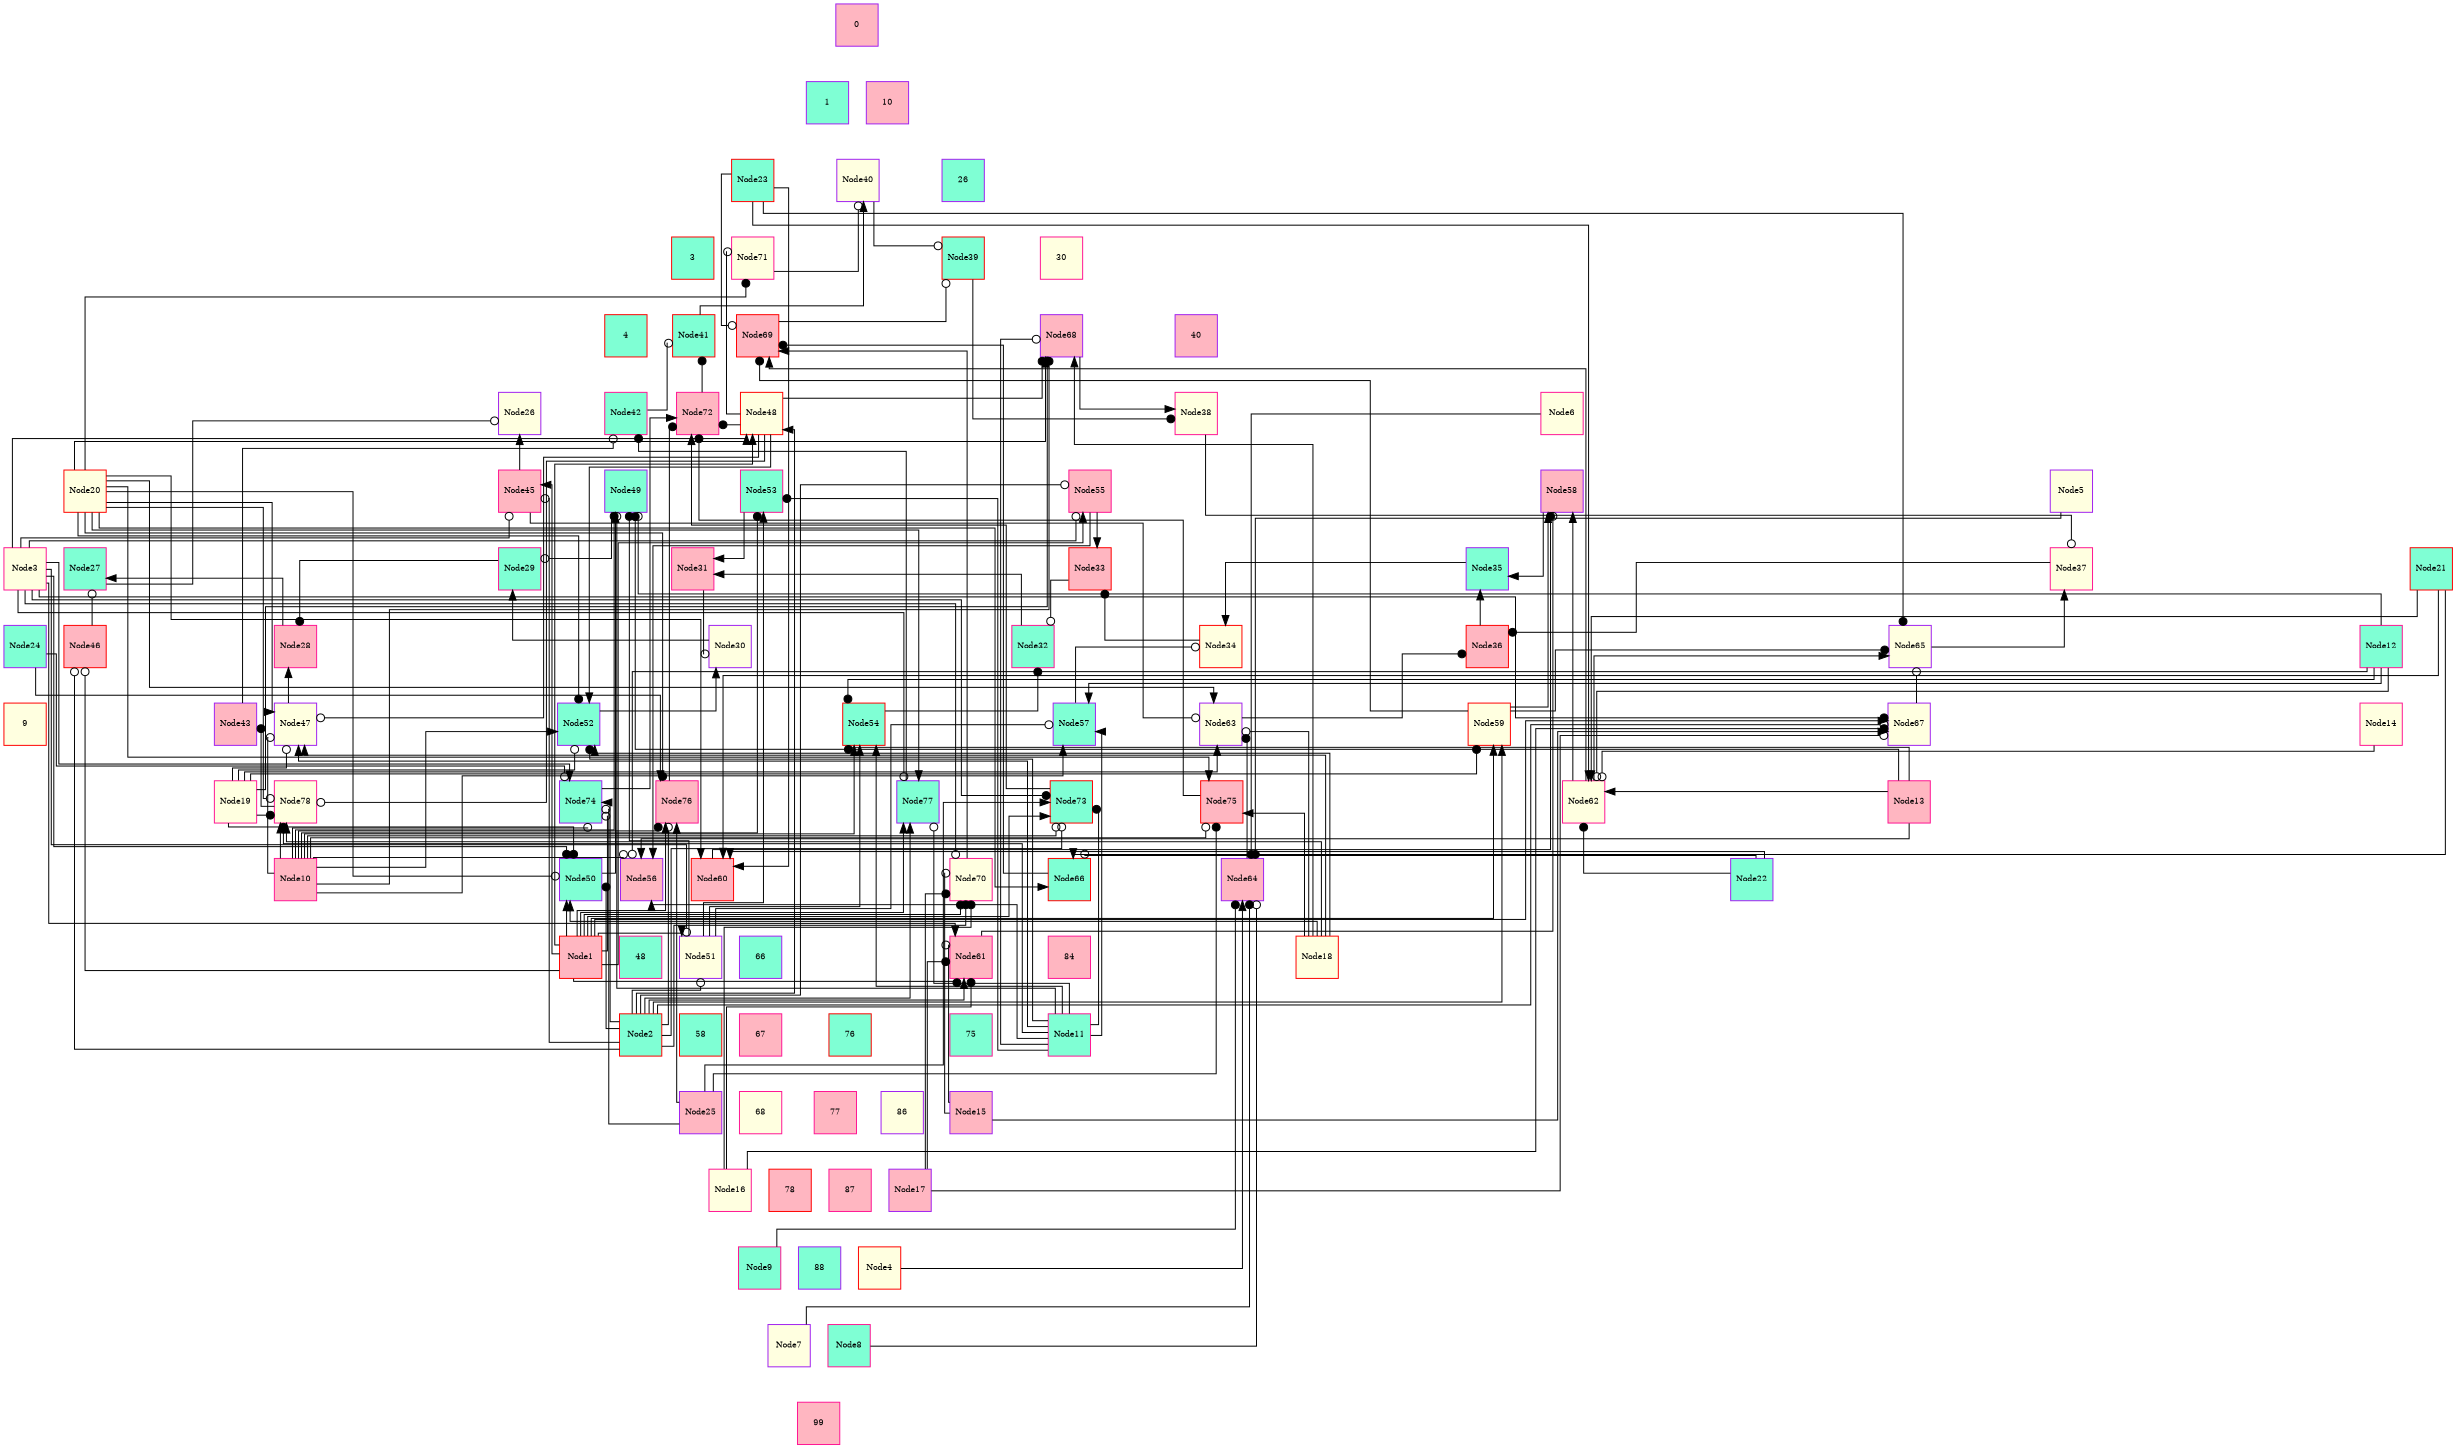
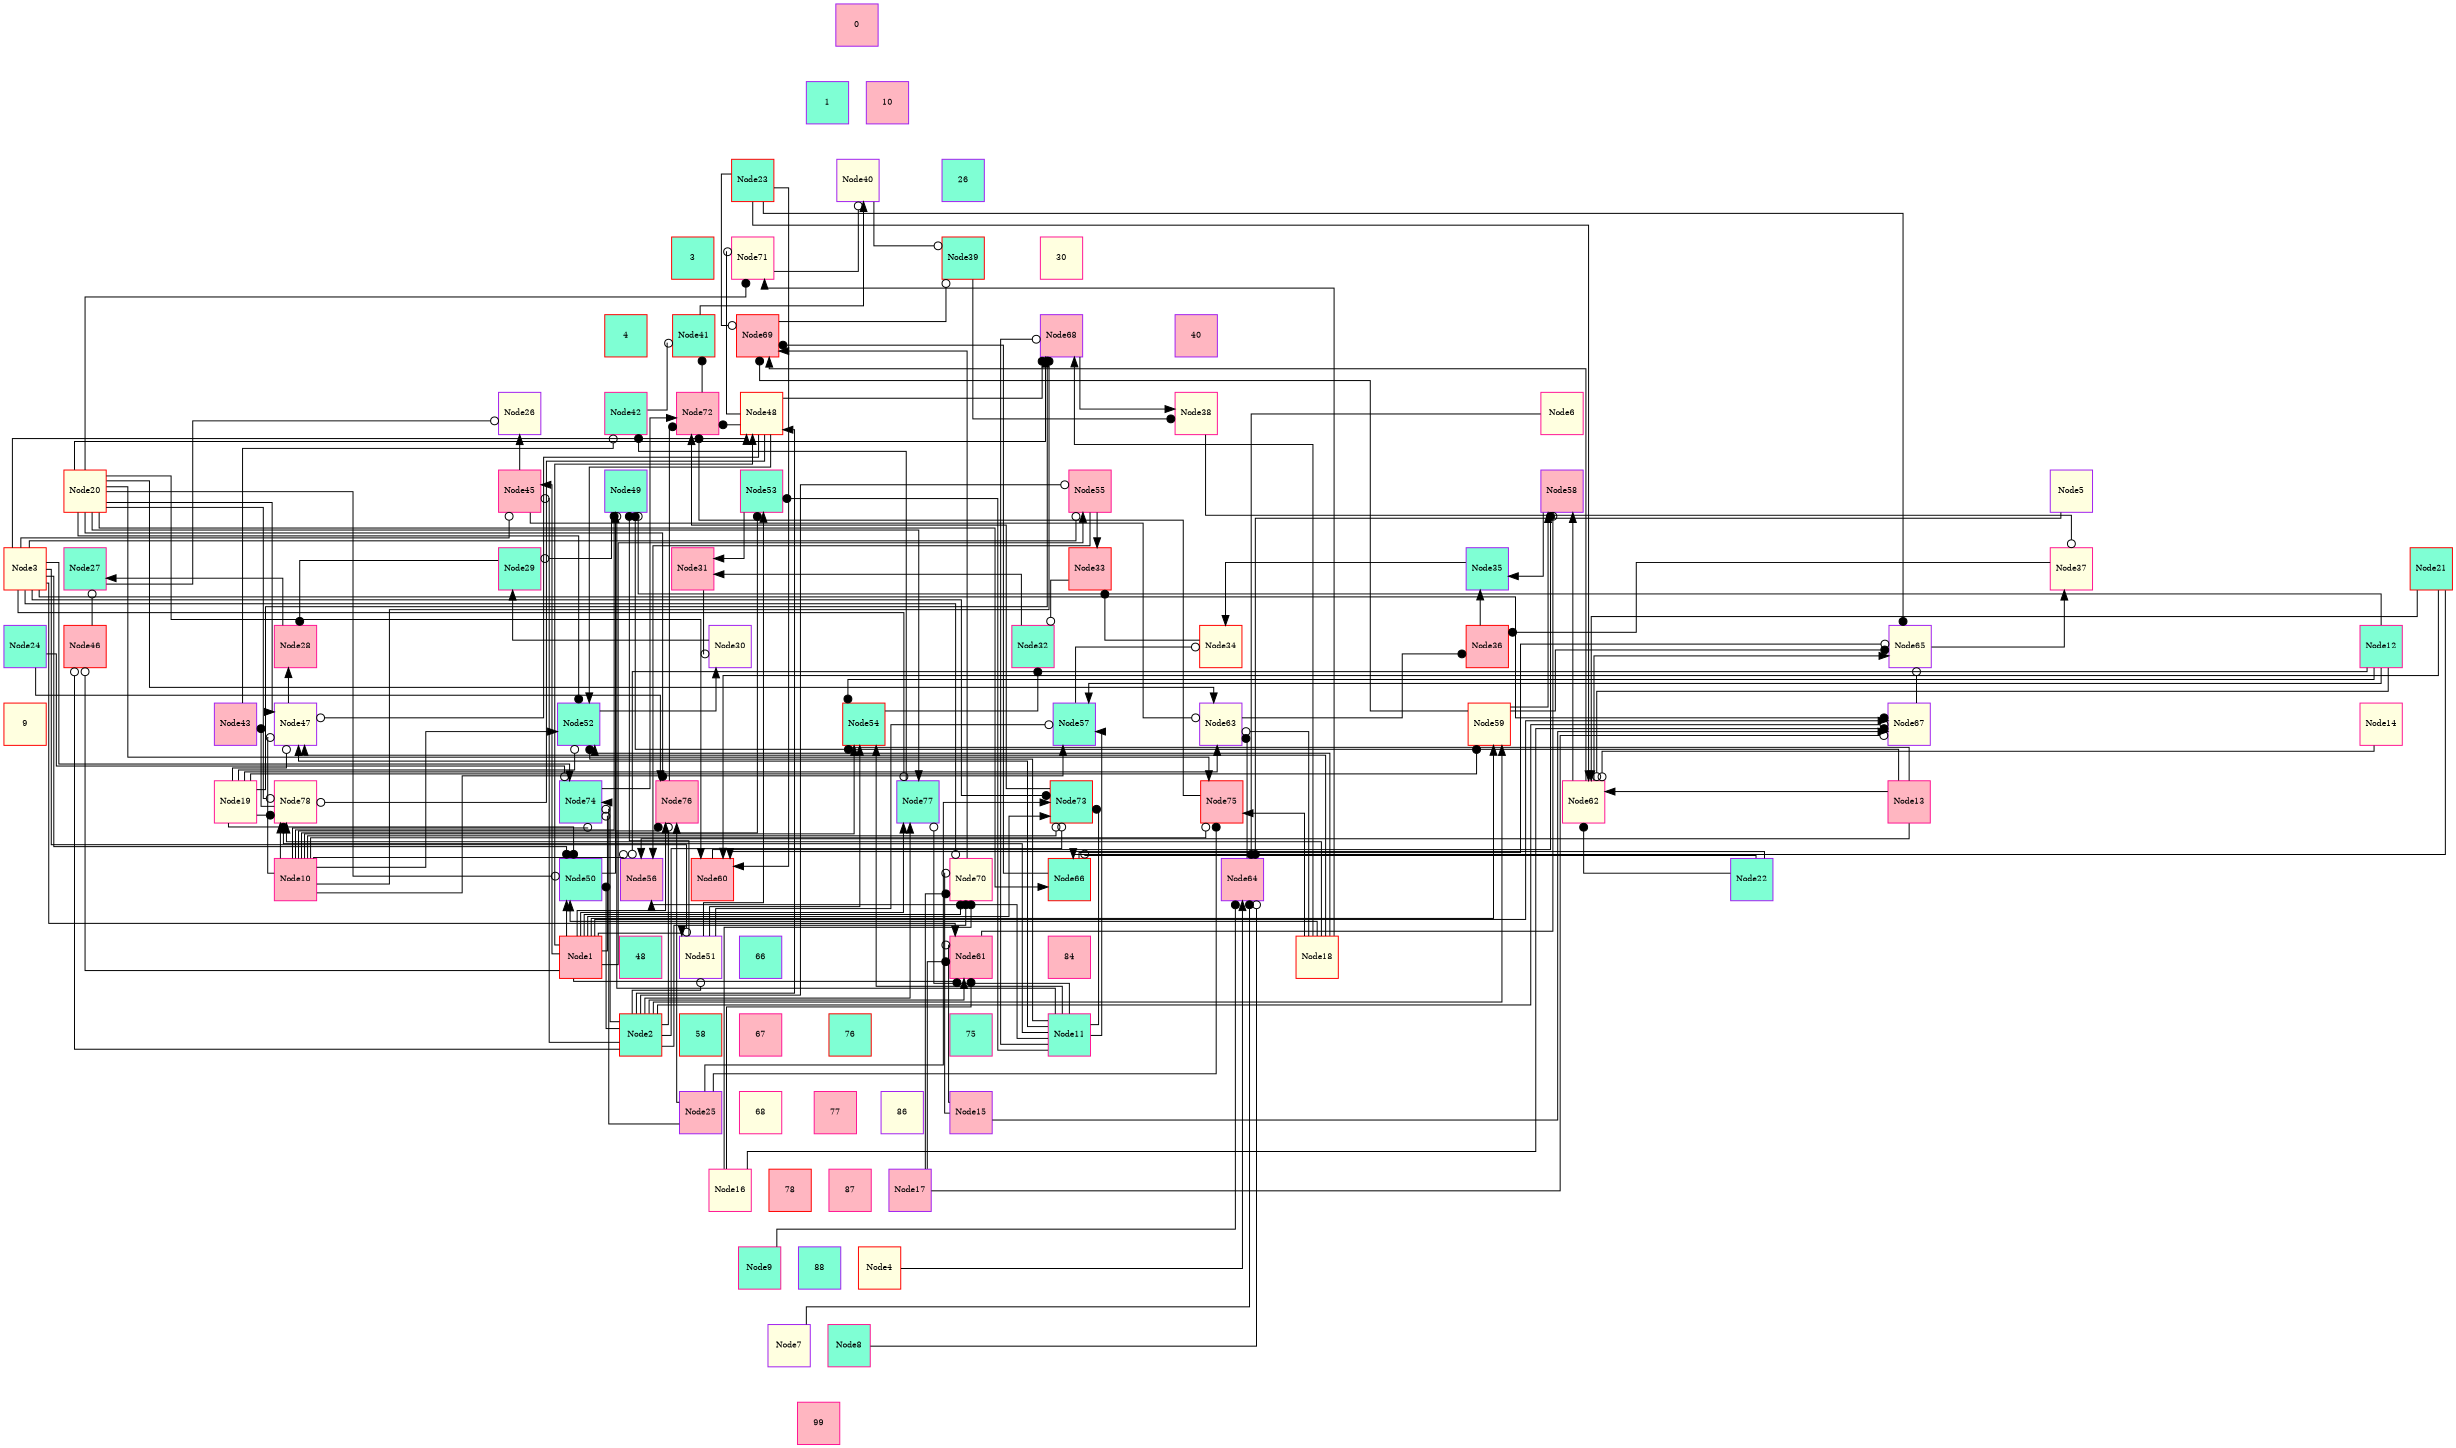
none -> (1334, 327)
(25, 569) -> (25, 569)
none -> (1525, 644)
